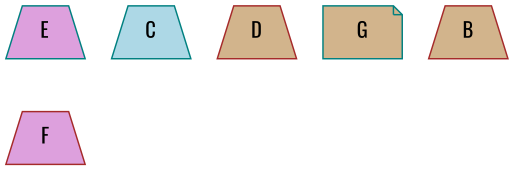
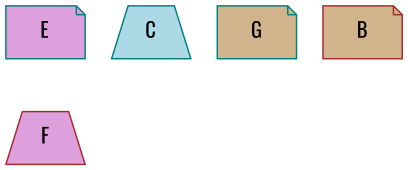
(46, 32) -> (46, 32)
(257, 32) -> none
(468, 32) -> (363, 32)
